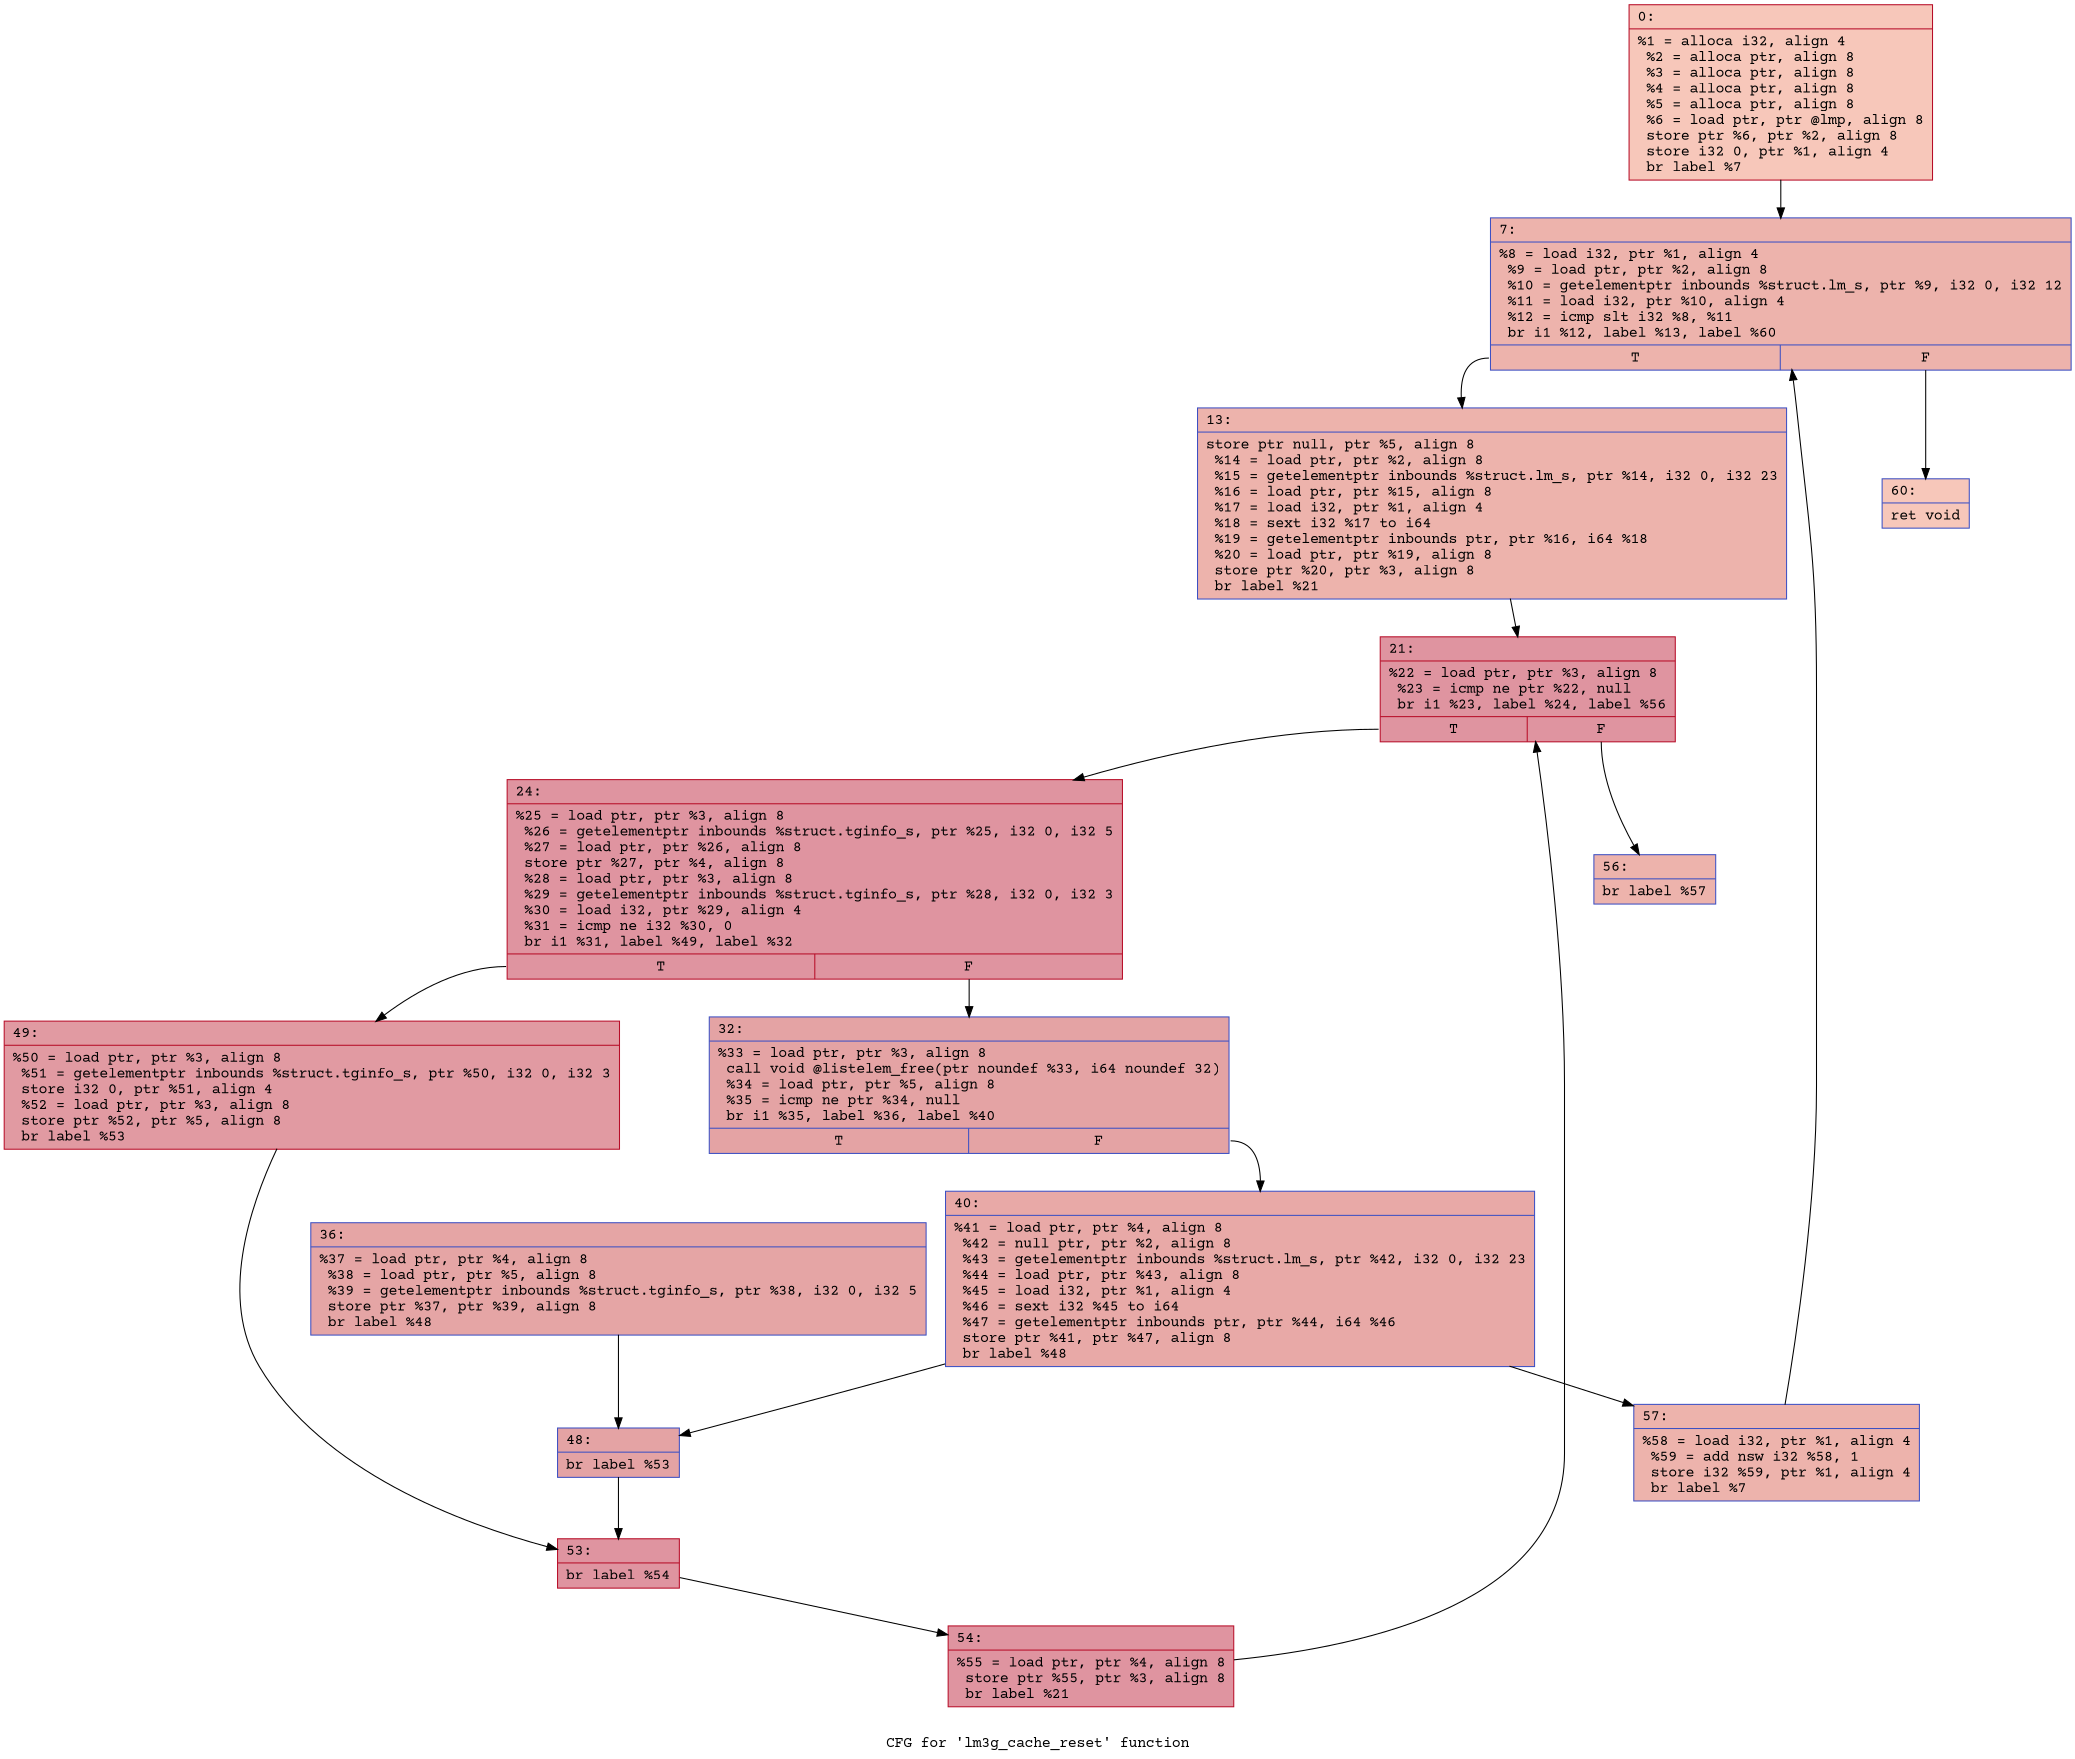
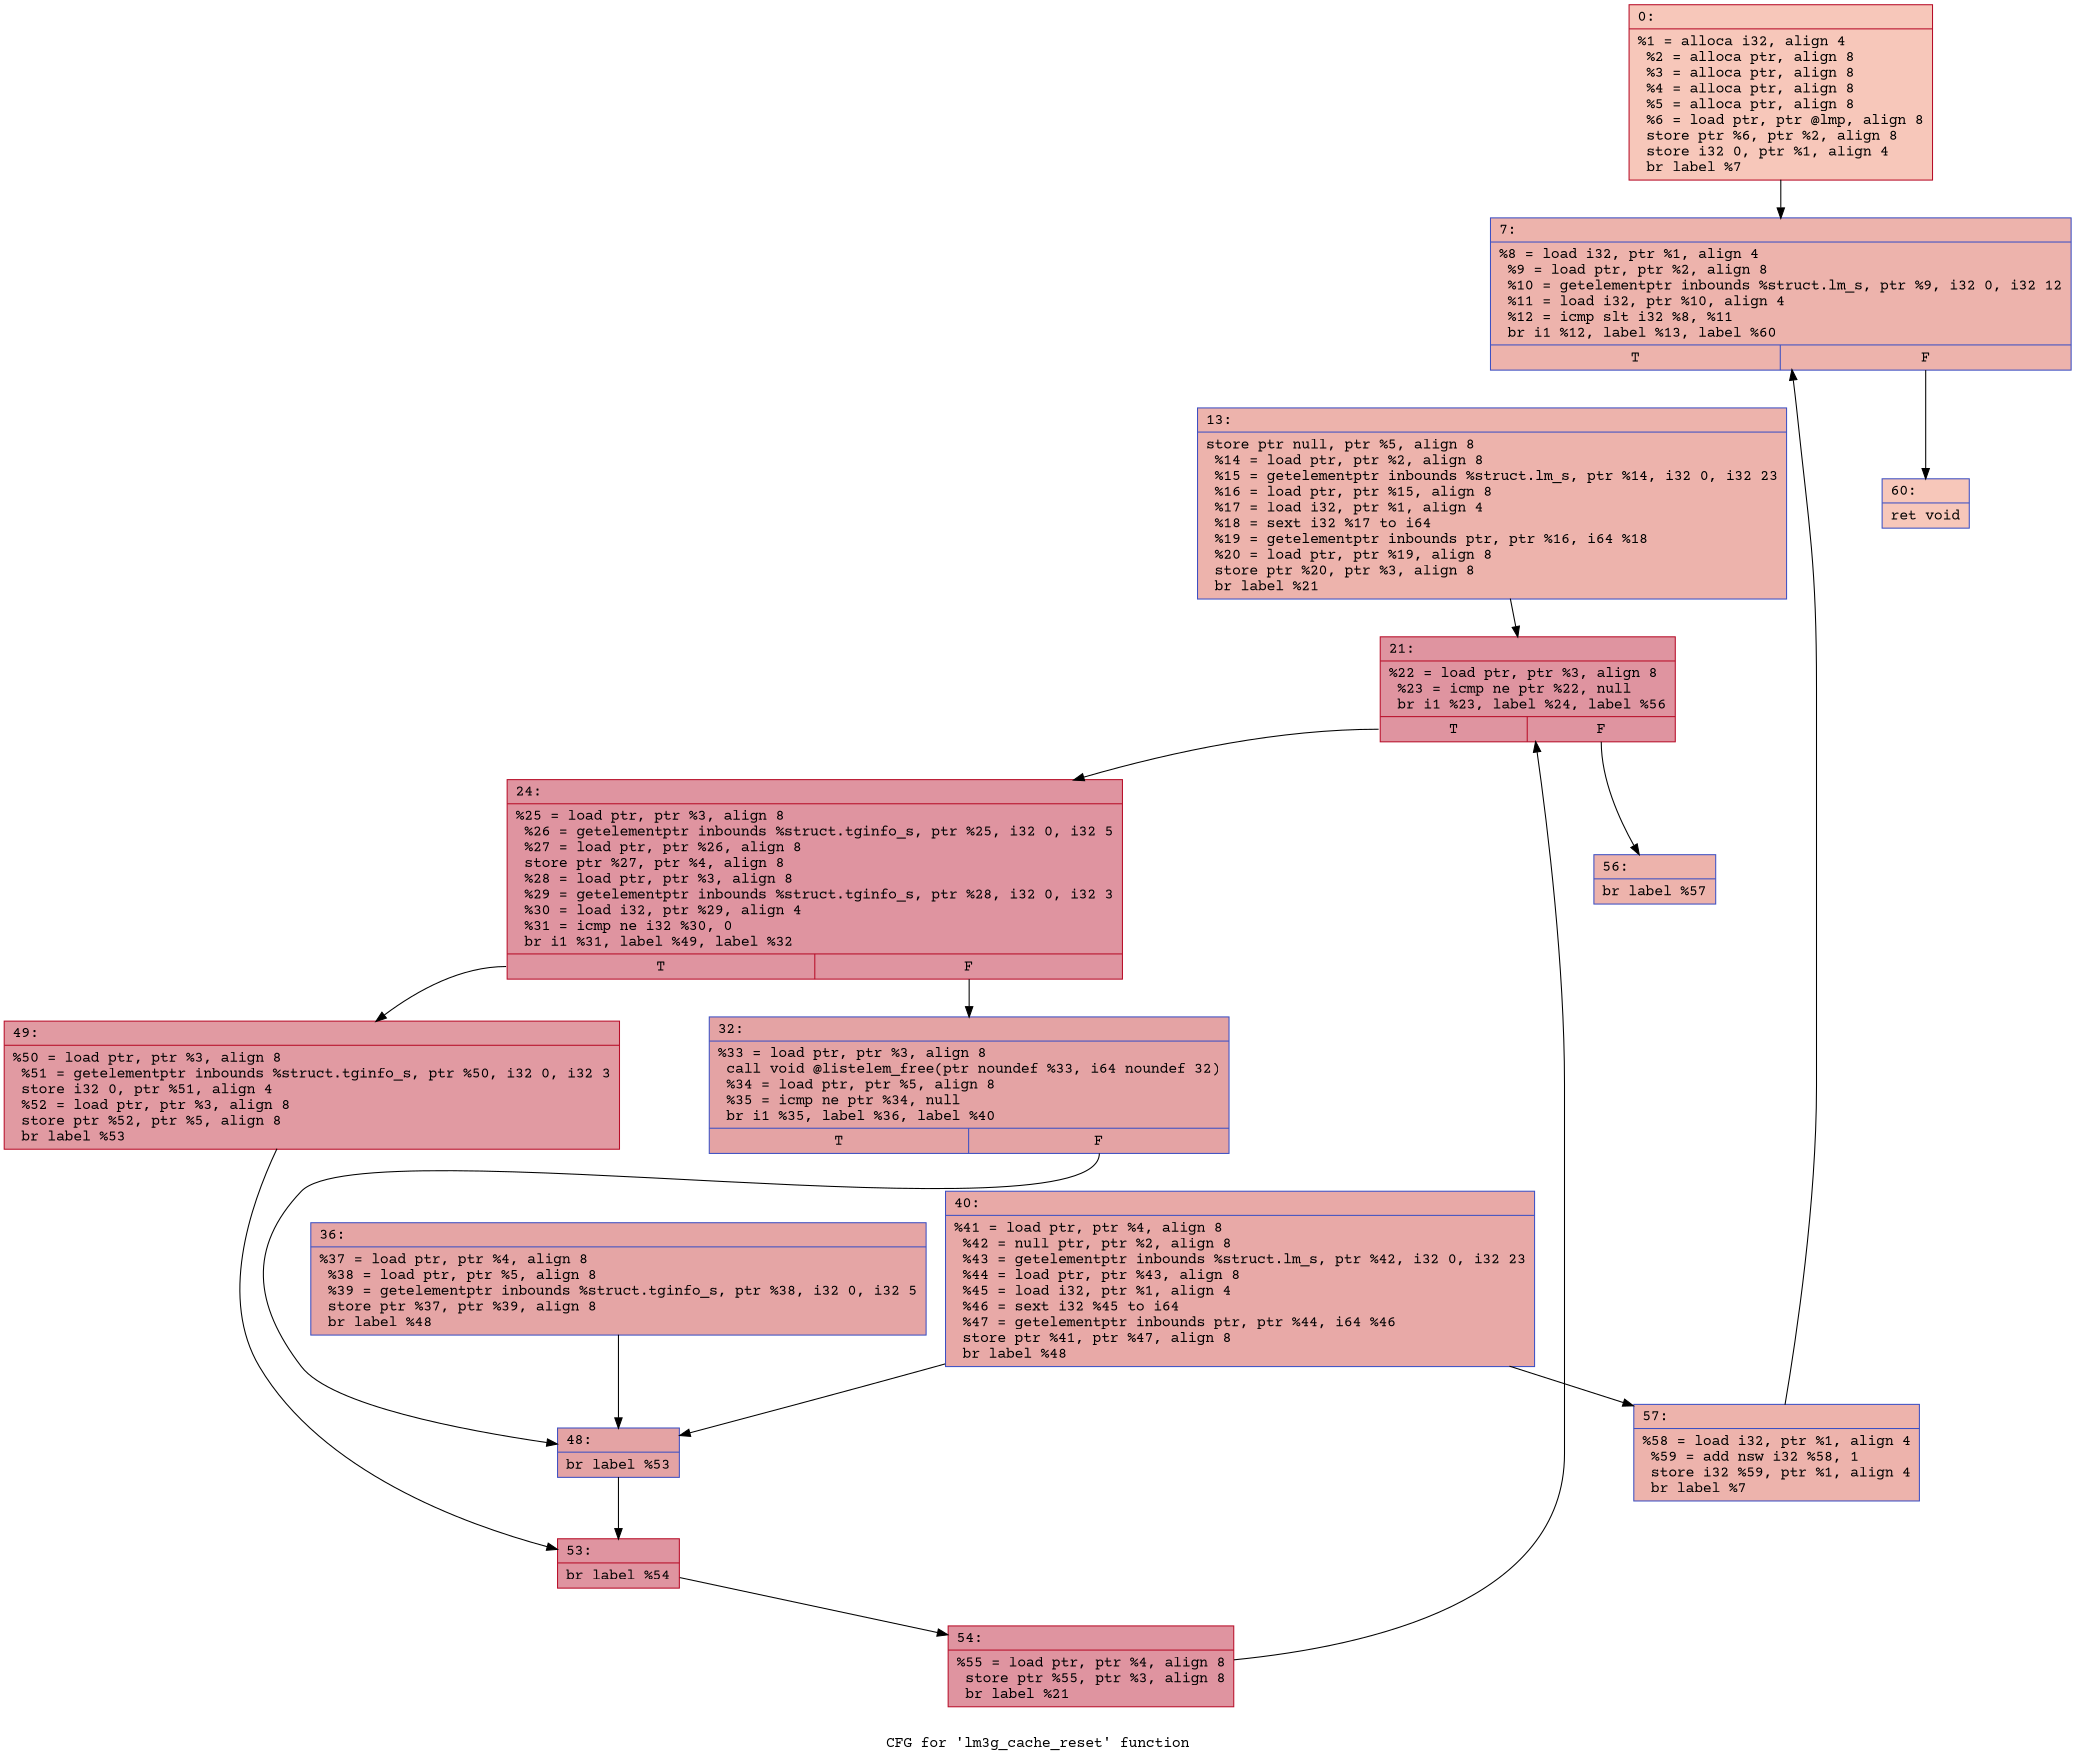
(1466, 371) -> none
(1254, 1154) -> (476, 1171)
